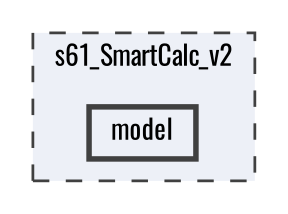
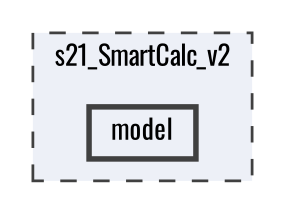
(144, 59) -> (142, 59)
